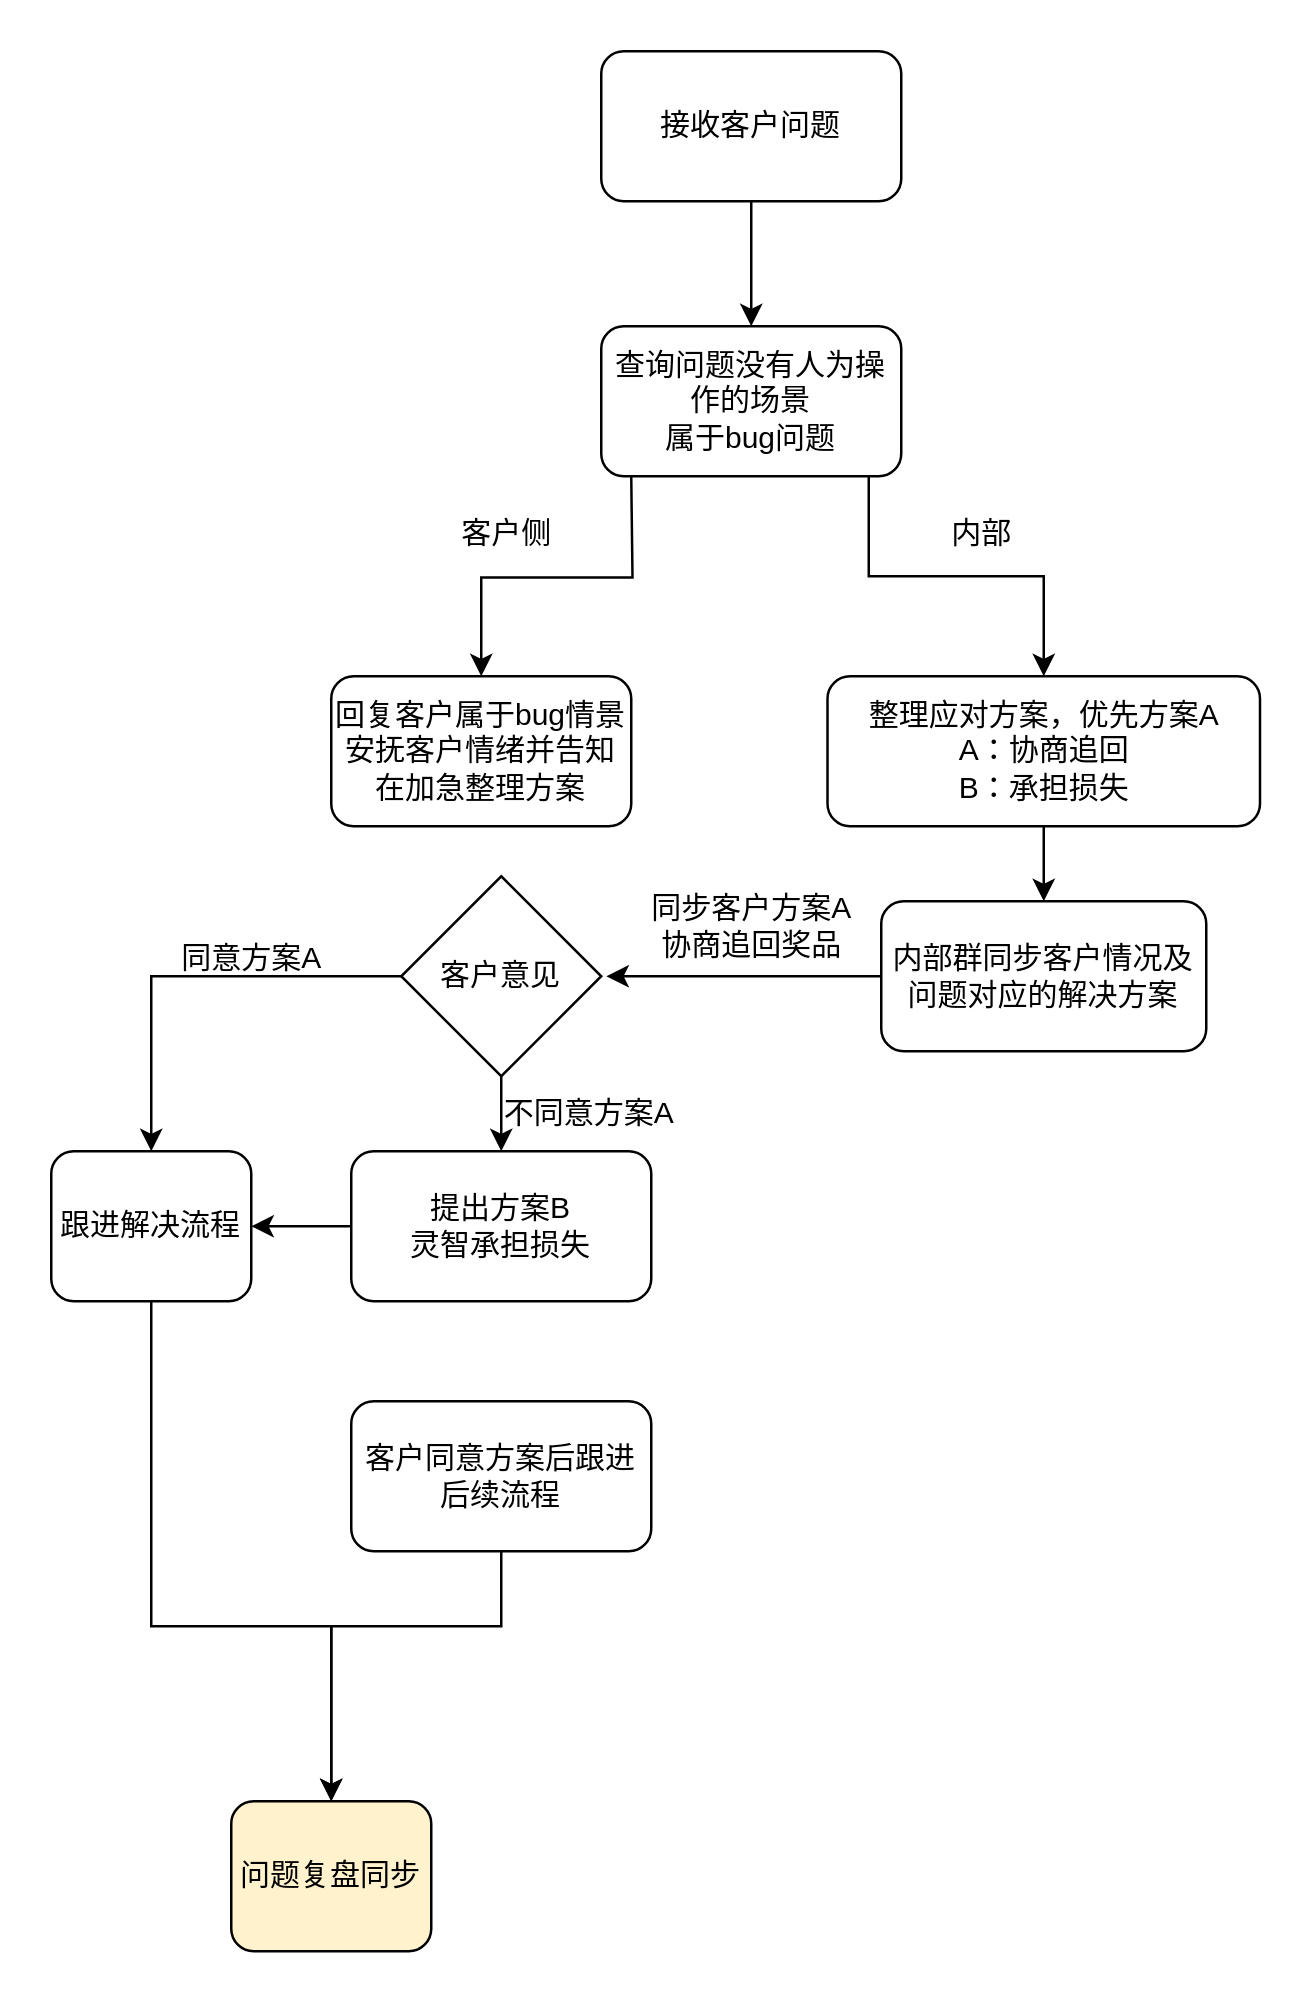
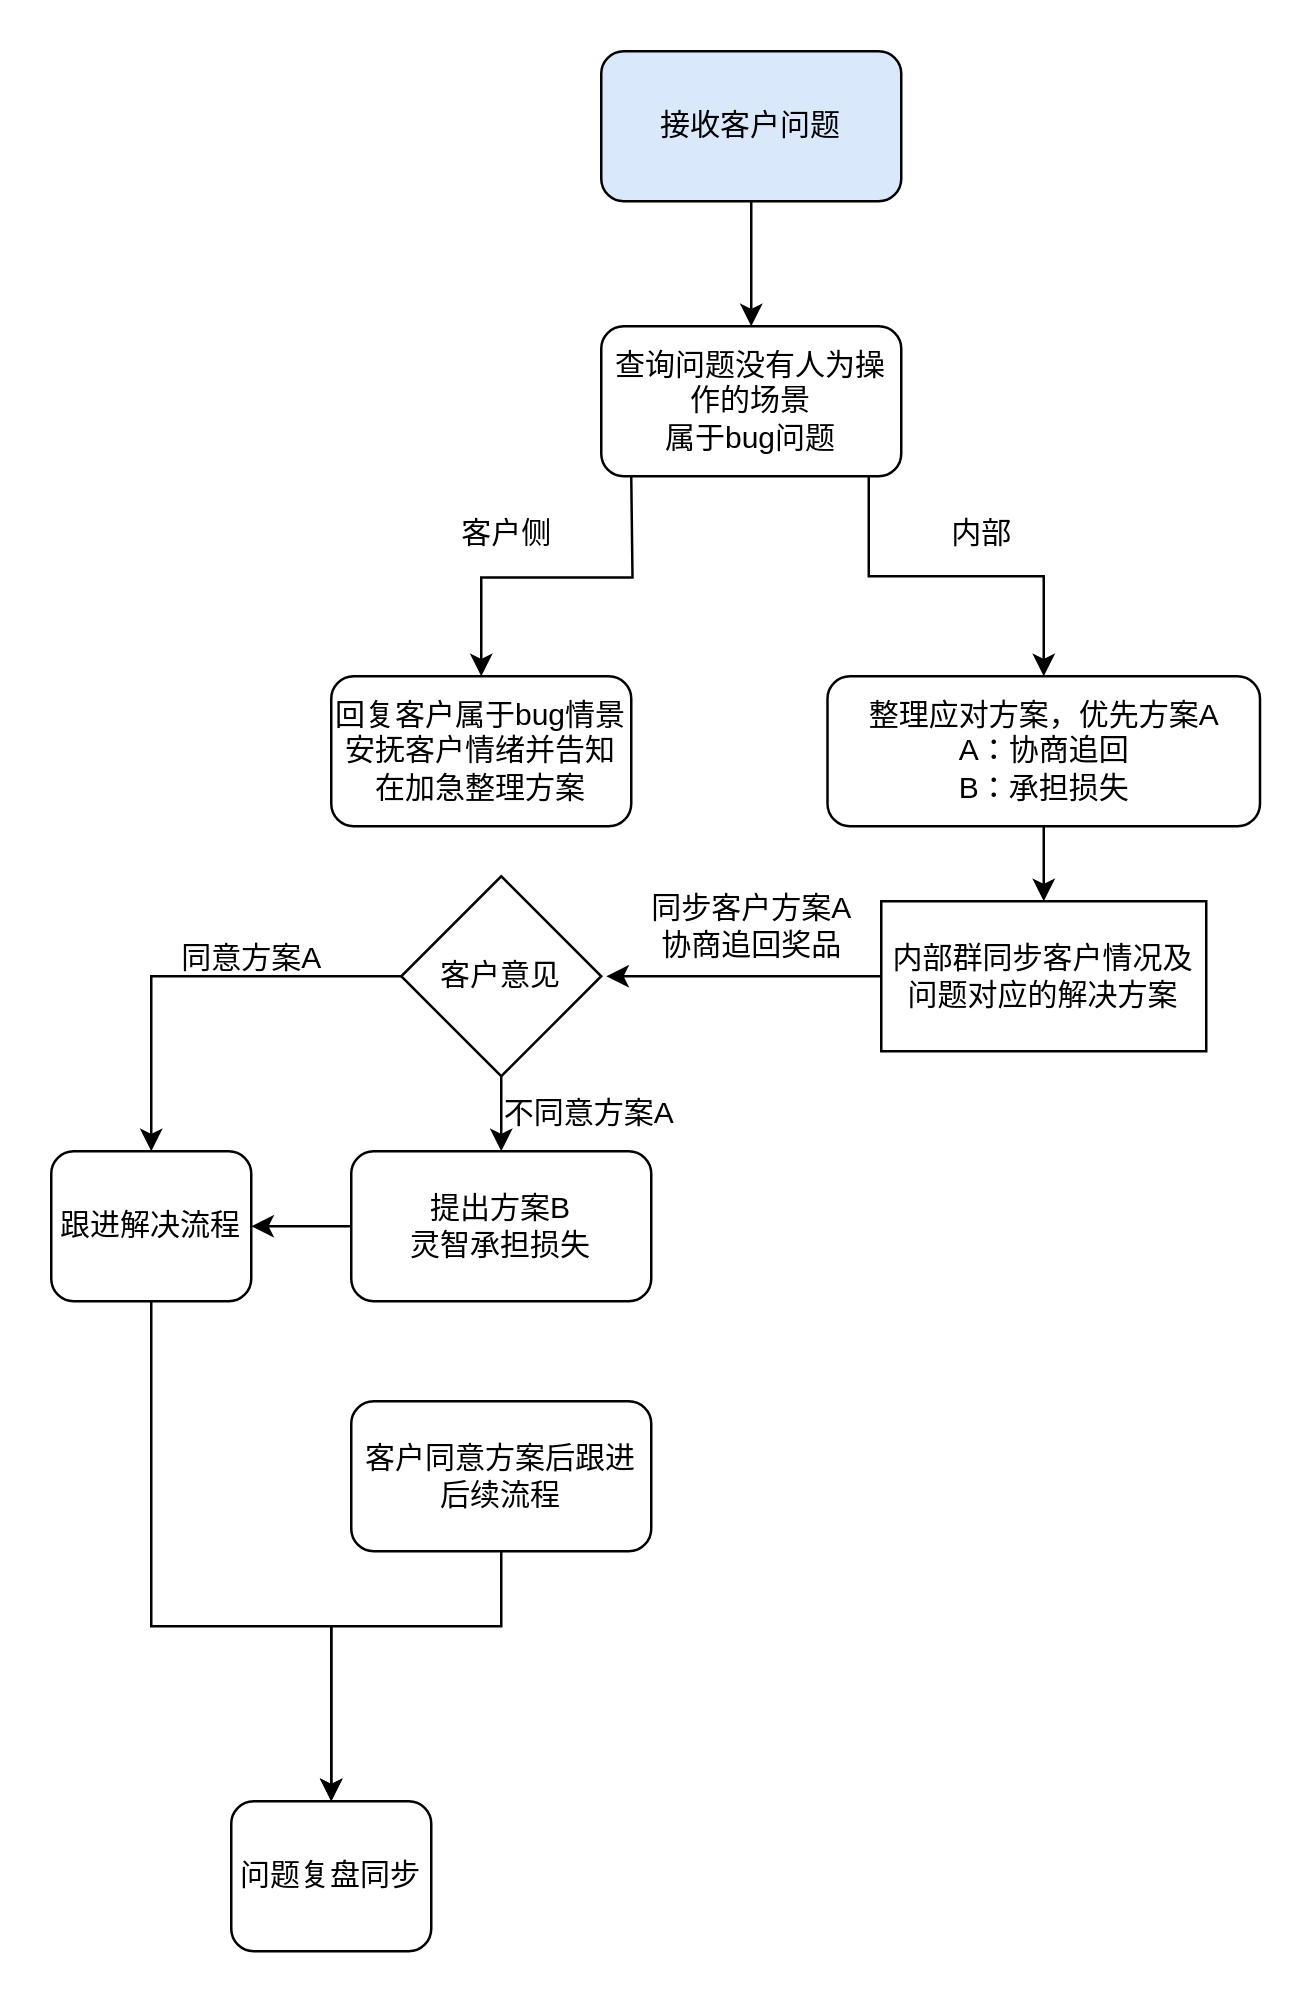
(751, 126) -> (751, 126)
(1044, 976) -> (1044, 976)
(331, 1876) -> (331, 1876)
